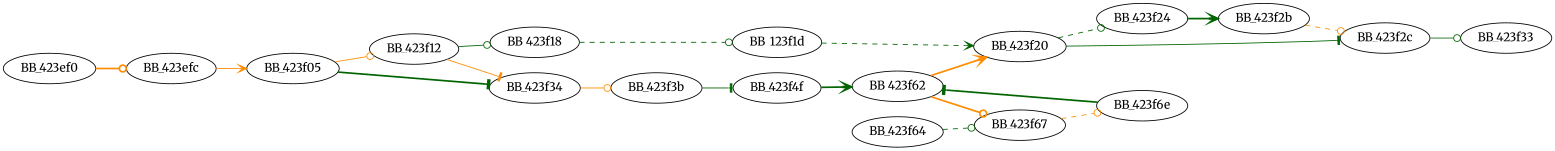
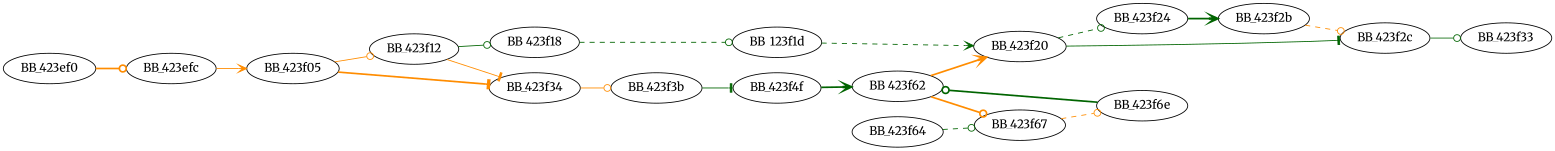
(412, 78) -> (412, 78)
(1022, 96) -> (1023, 96)
